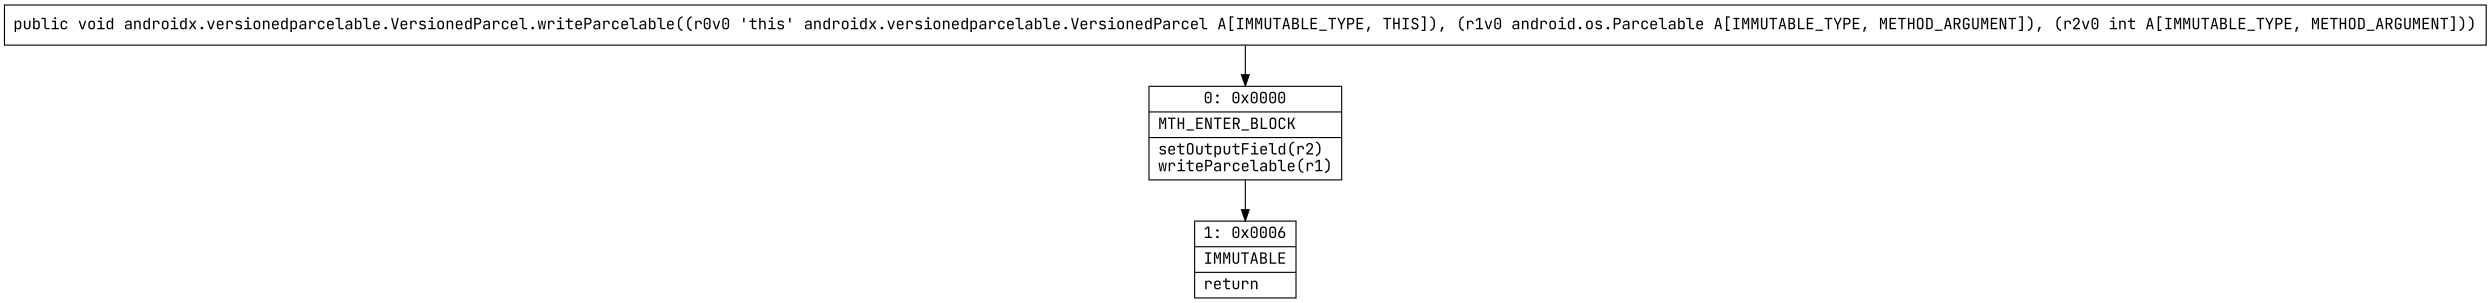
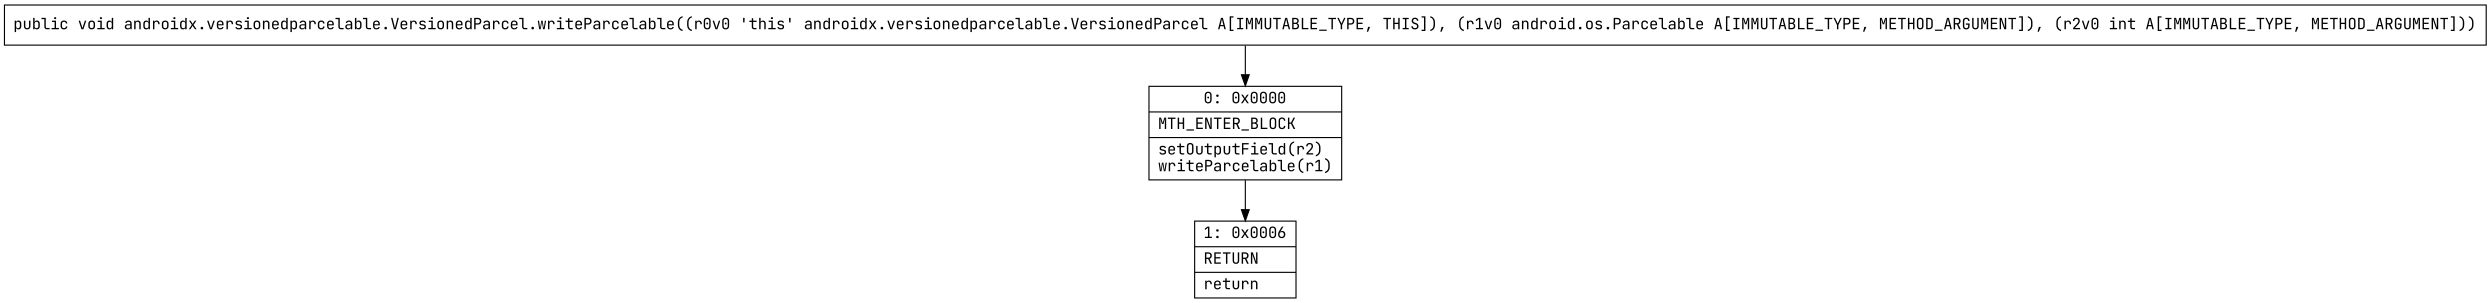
(1245, 259) -> (1231, 259)
